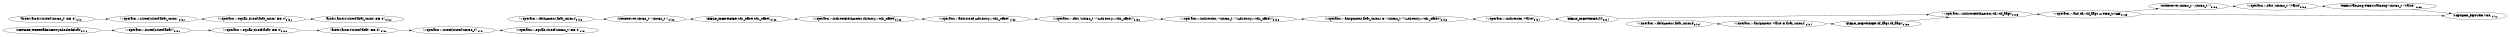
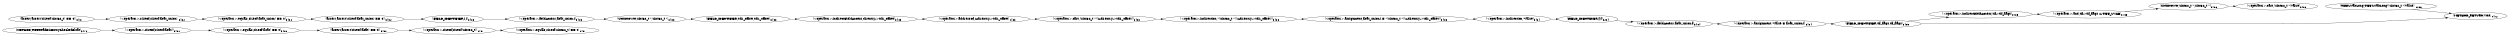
(2320, 6) -> none
(2292, 15) -> (2184, 24)
(1772, 16) -> (1623, 21)
none -> (454, 19)
